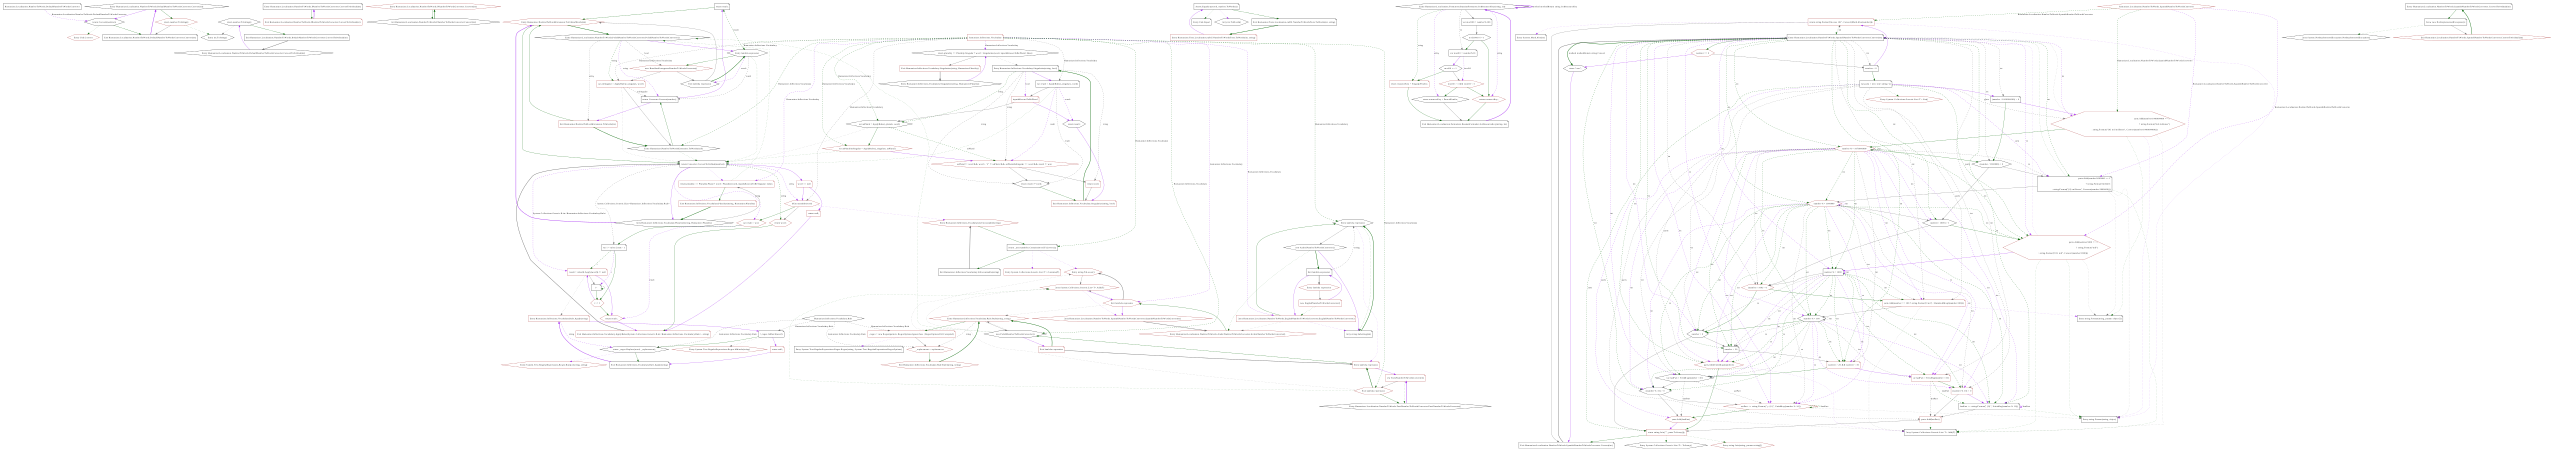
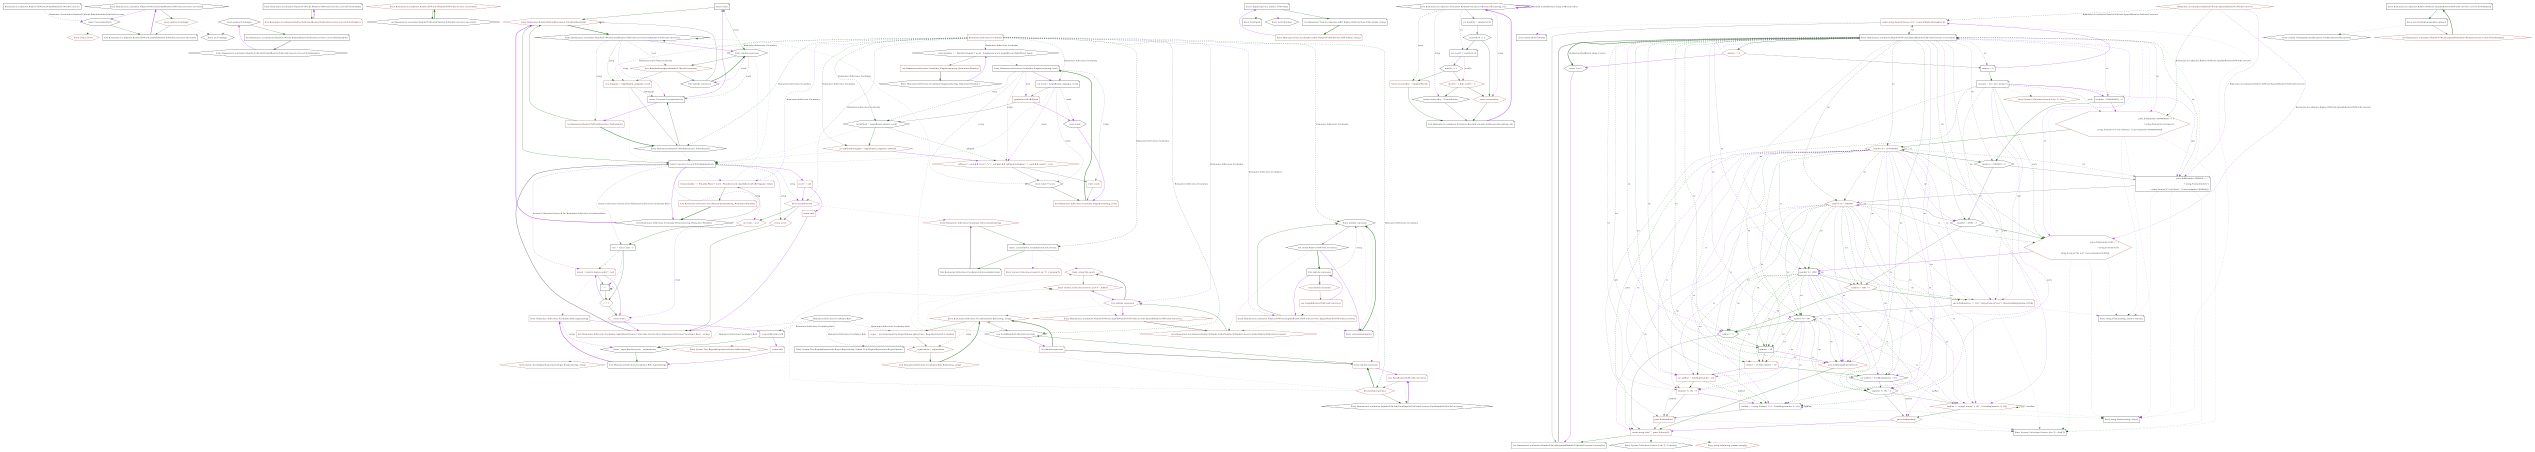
(1859, 282) -> (1688, 286)
